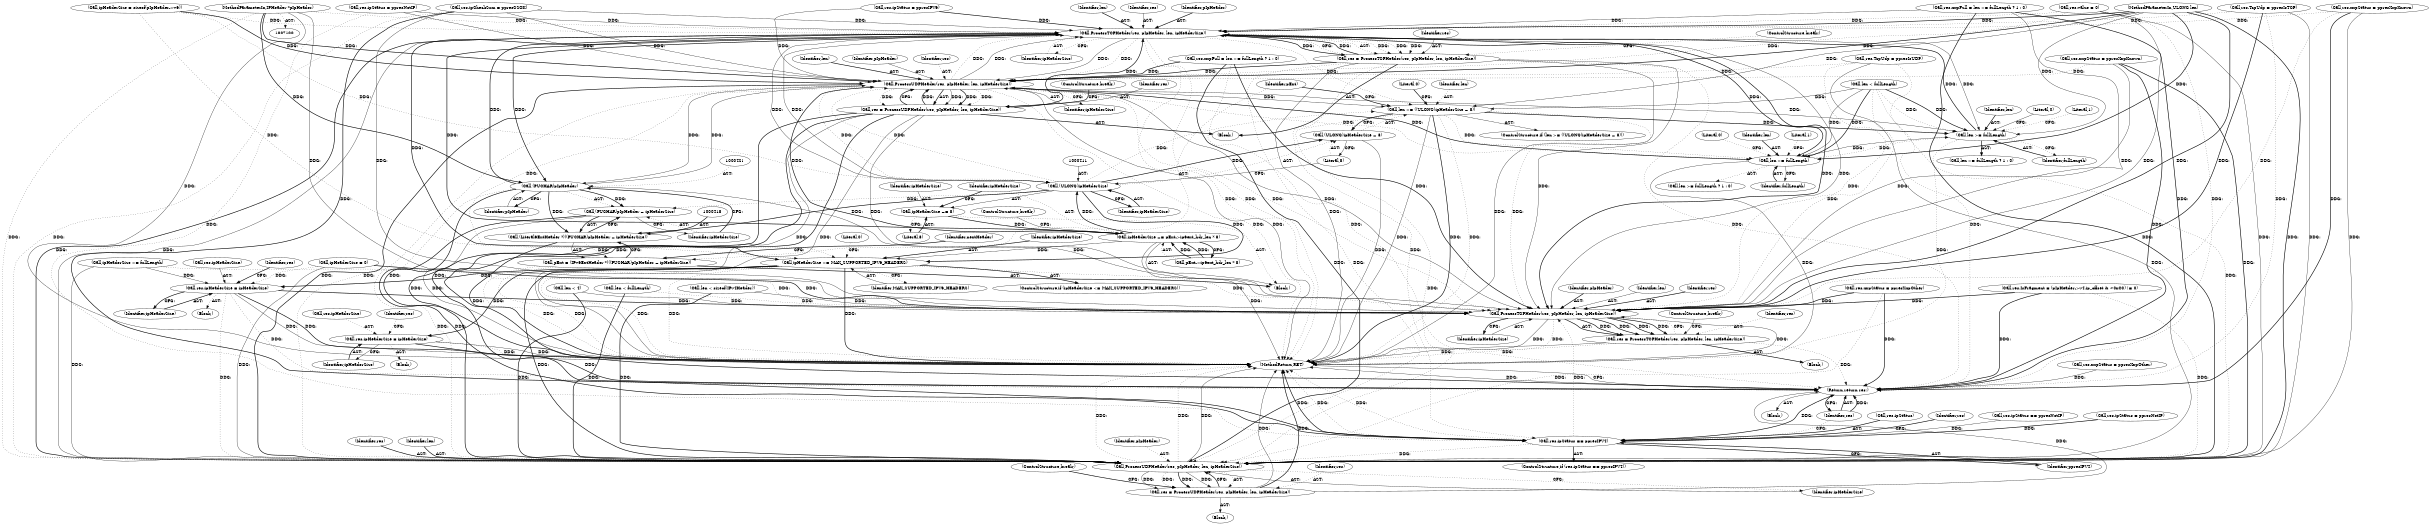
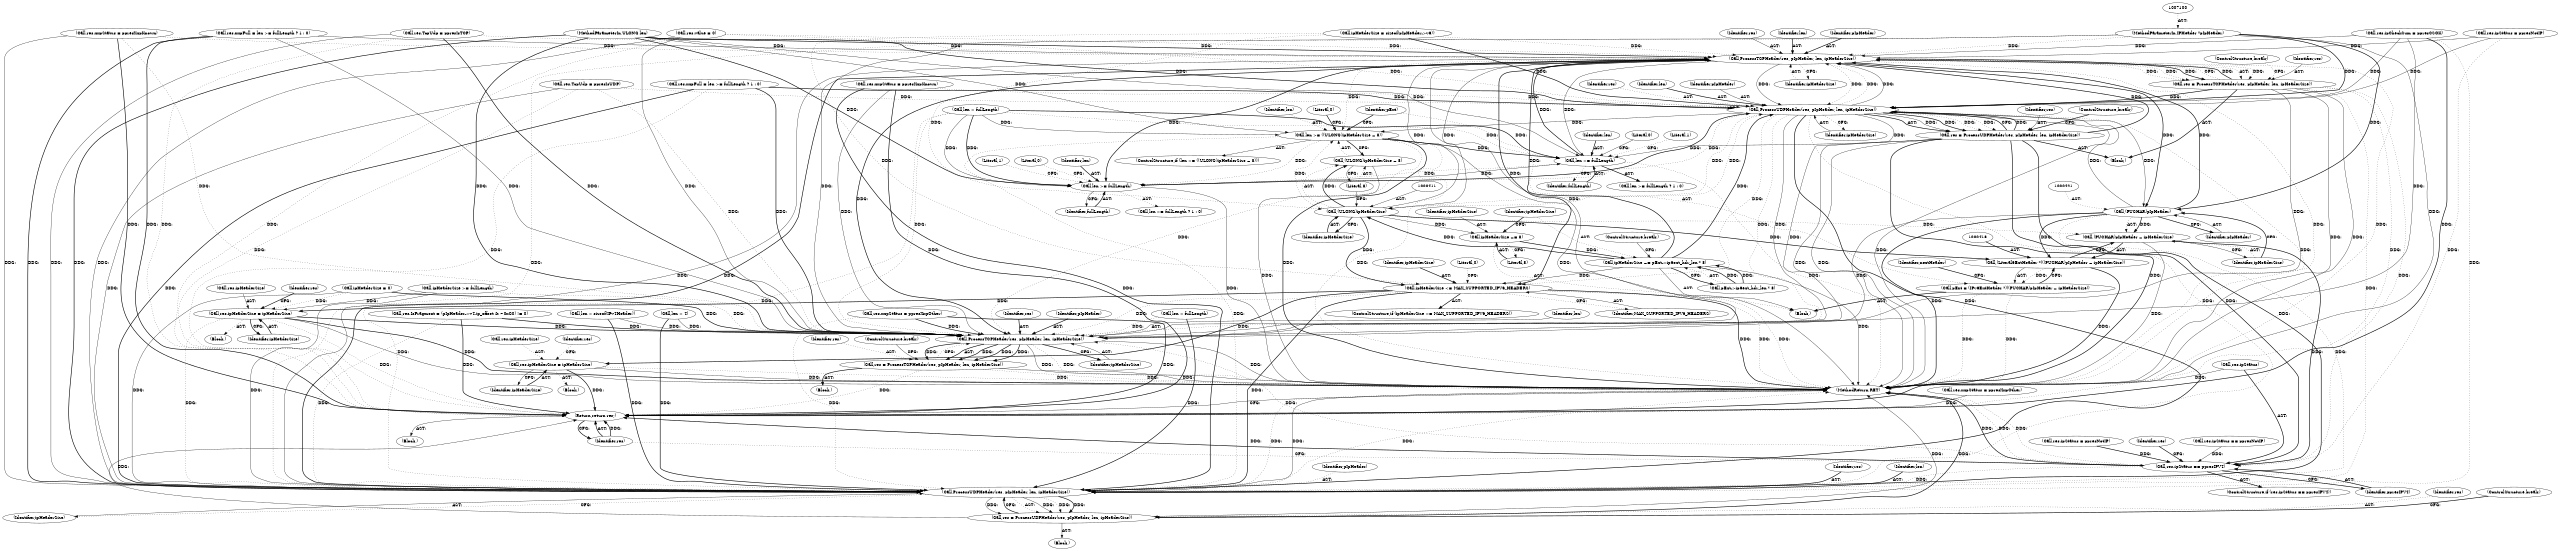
(907, 8) -> none
(284, 18) -> (2178, 19)
(1017, 199) -> (1441, 225)
(1515, 380) -> (2057, 384)
